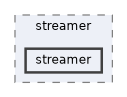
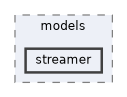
(64, 27) -> (64, 27)
